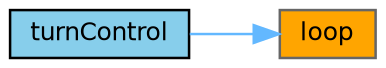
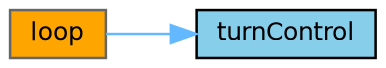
(222, 34) -> (138, 34)
